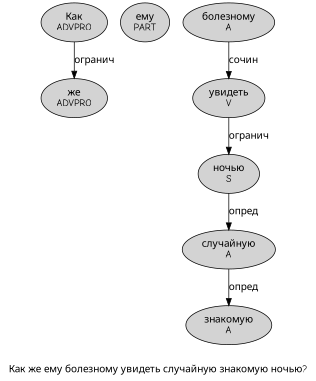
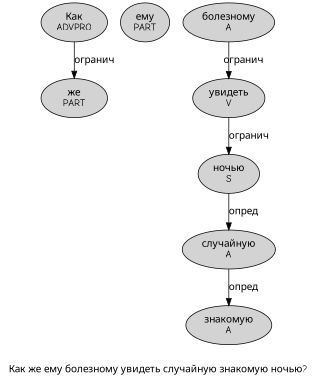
(244, 60) -> (244, 60)
(74, 98) -> (74, 98)
